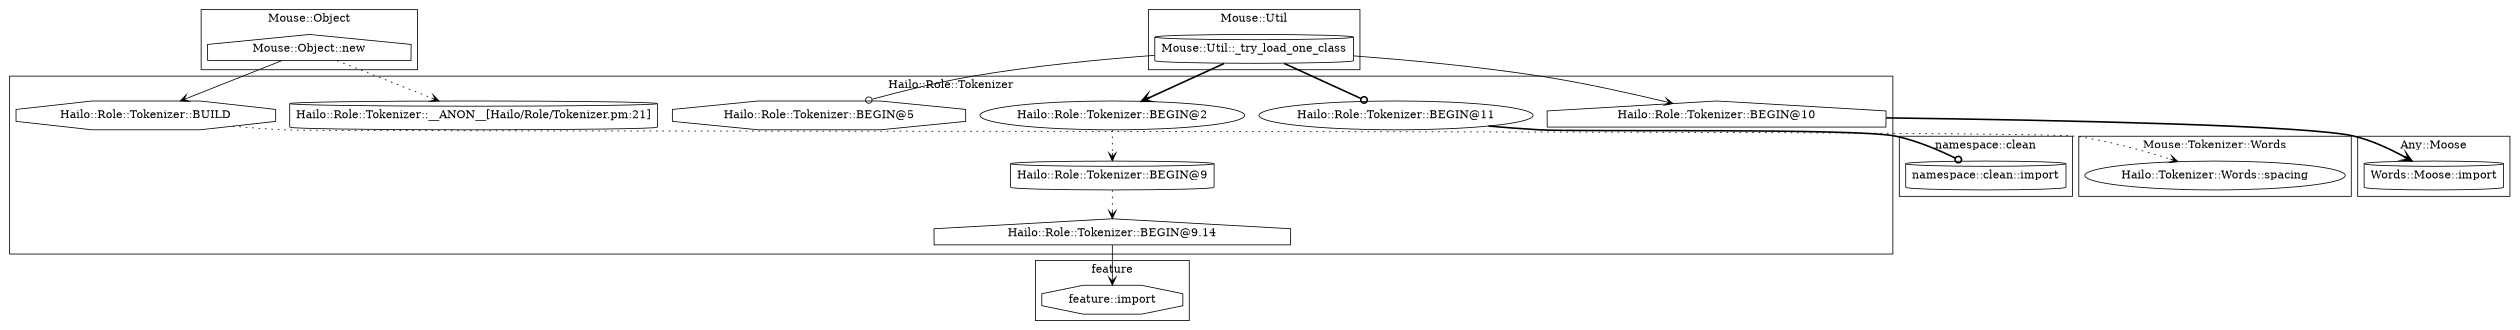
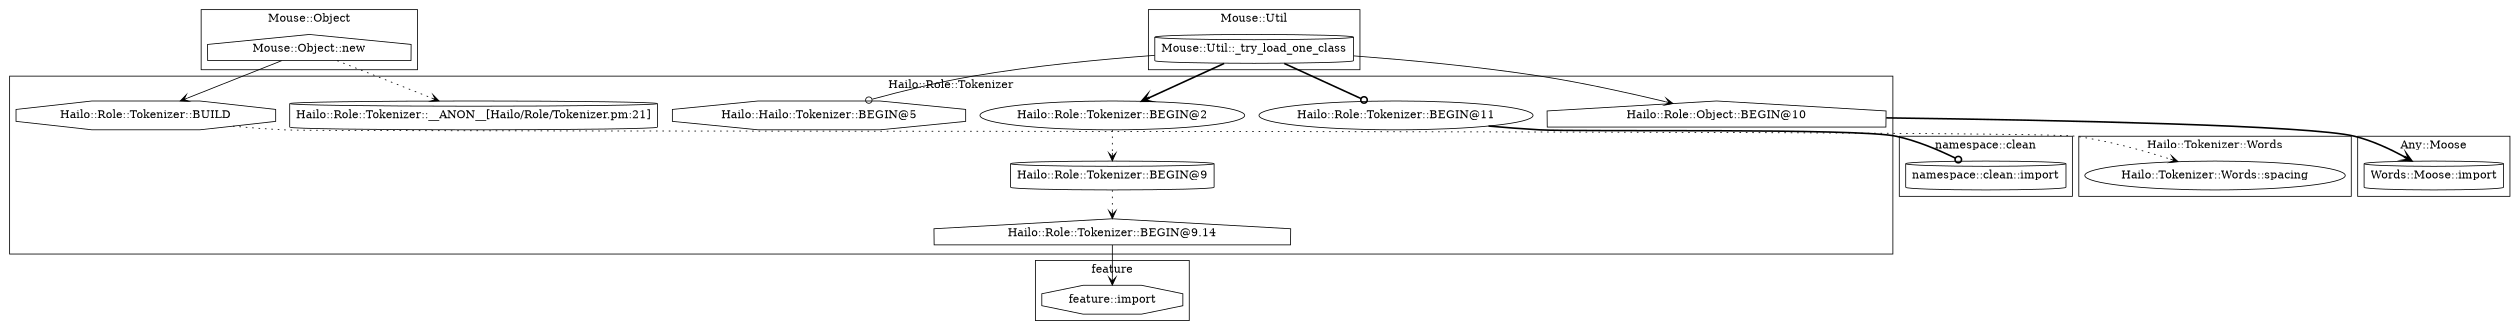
(819, 115) -> (819, 115)
(1717, 115) -> (1717, 115)
(2215, 145) -> (2215, 145)
